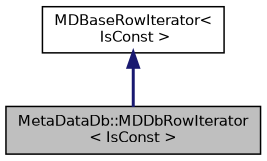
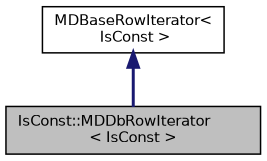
(133, 130) -> (133, 130)
